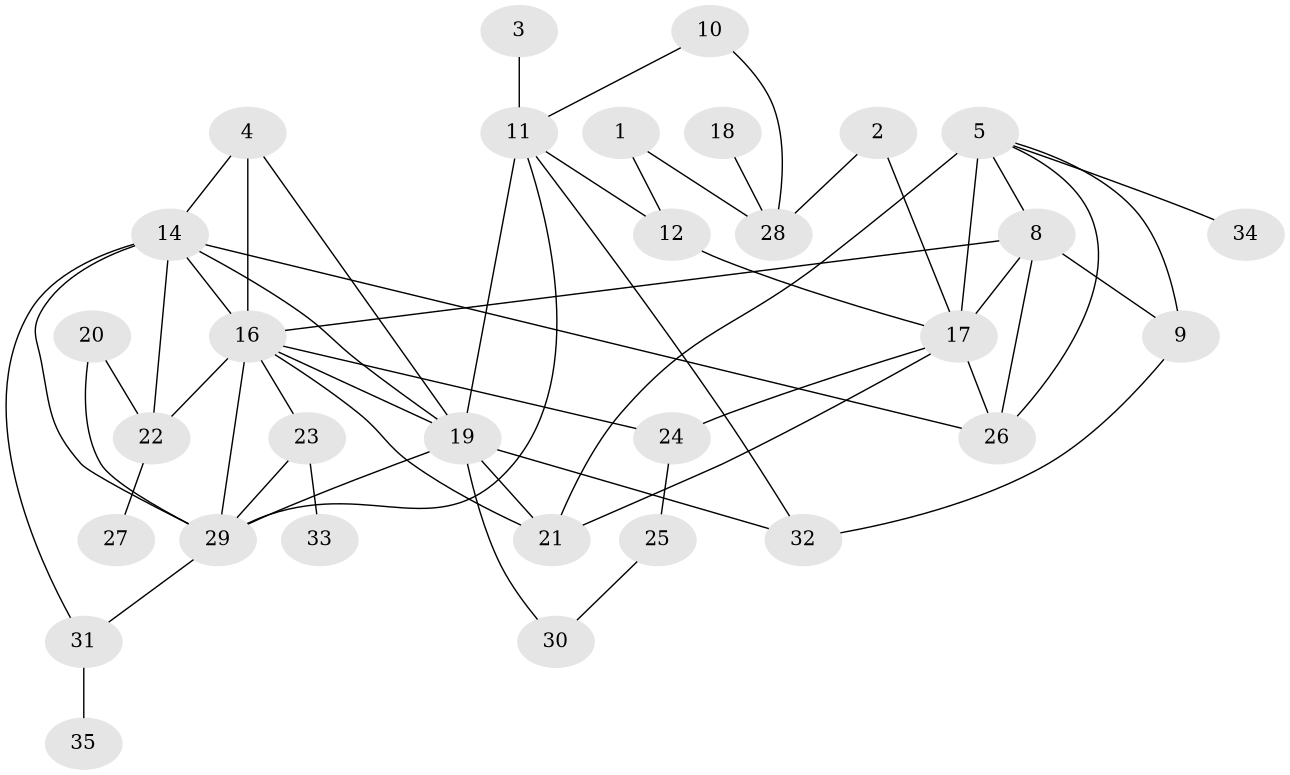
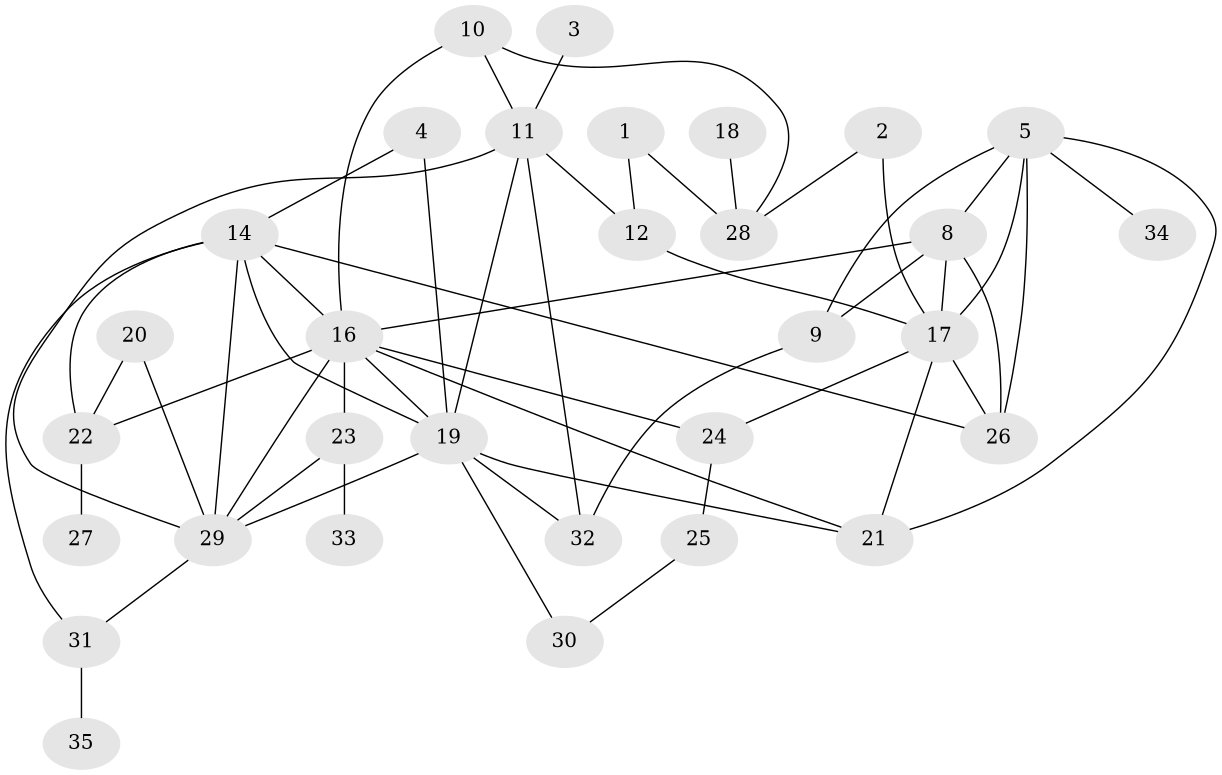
(248, 235) -> (350, 160)
